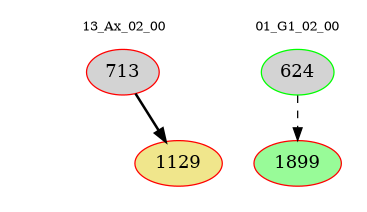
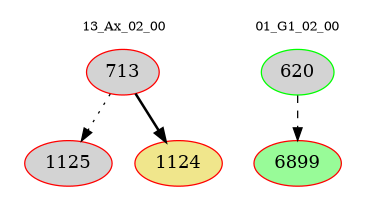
(298, 72) -> (298, 72)
none -> (68, 163)
(179, 163) -> (179, 163)
(298, 163) -> (298, 163)
